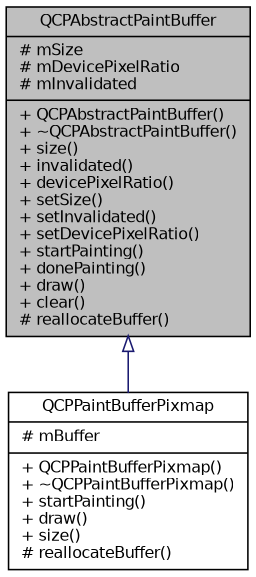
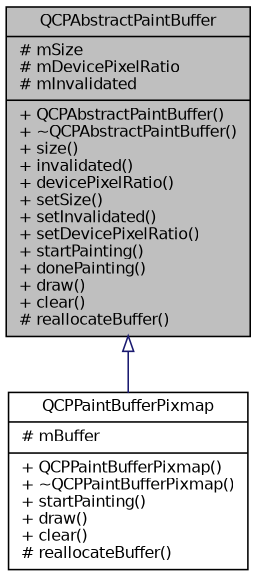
(51, 536) -> (54, 536)
